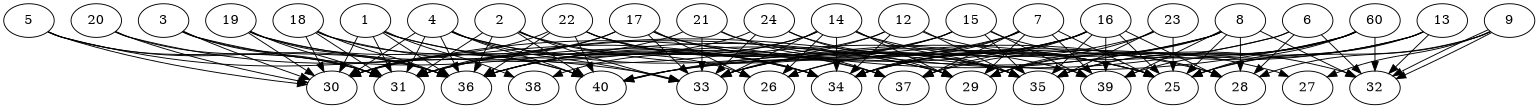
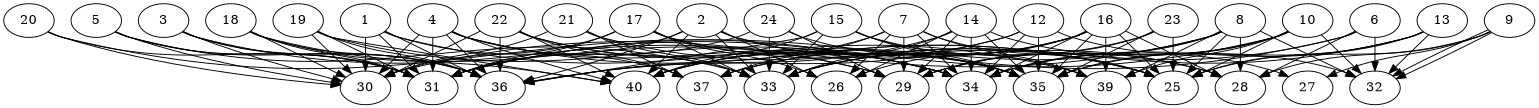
(1375, 21) -> (1308, 21)
none -> (865, 54)
(534, 88) -> none
